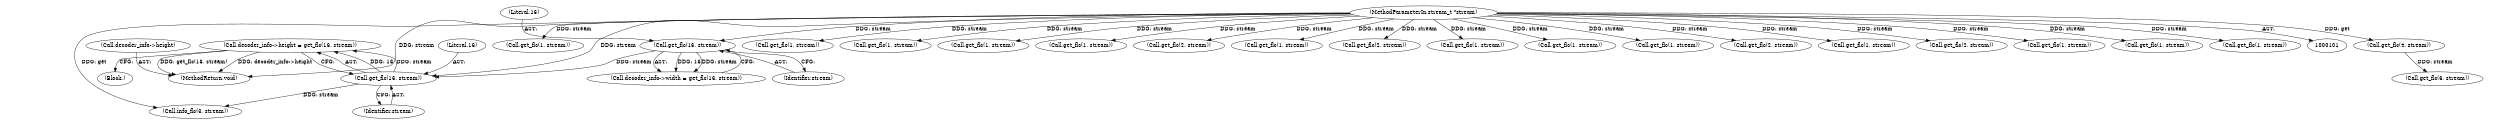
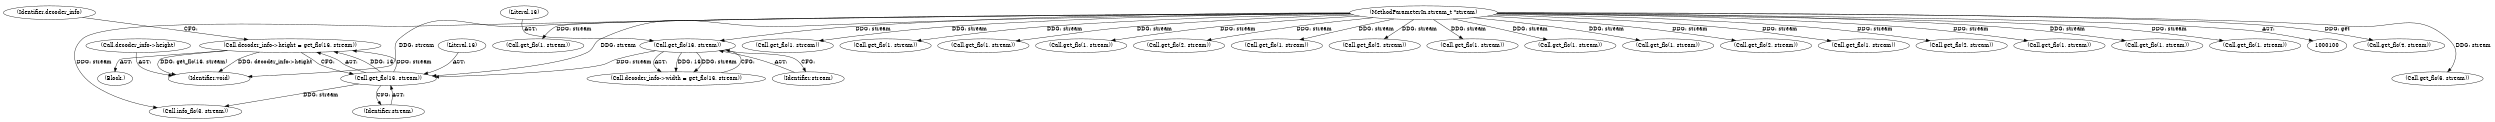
none -> (49, 13)
(2327, 46) -> (2327, 46)
(94, 62) -> (94, 62)
(127, 62) -> (127, 62)
(2414, 62) -> (2239, 21)
(209, 79) -> (209, 79)
